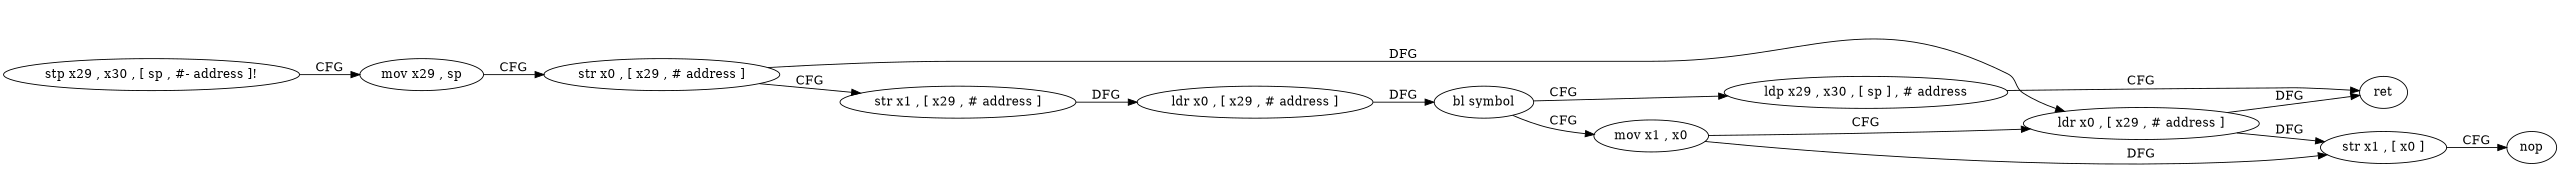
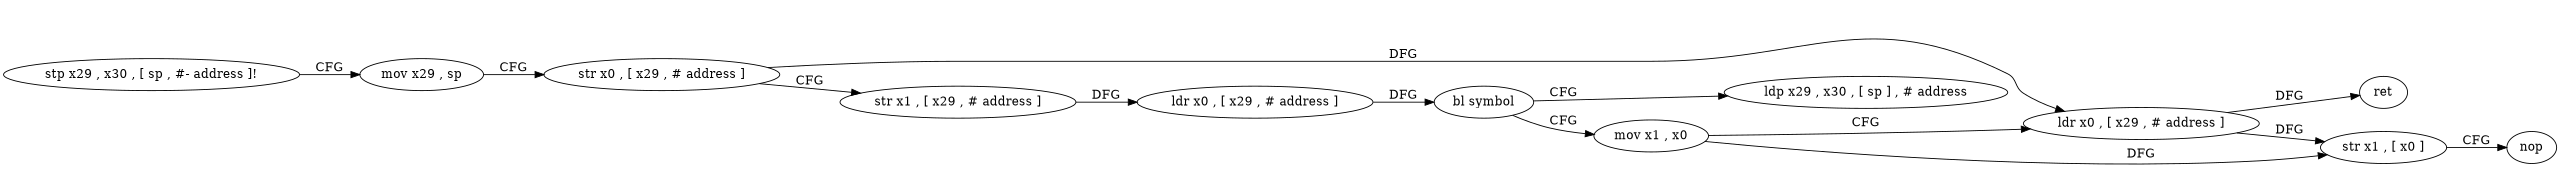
(2178, 89) -> none
